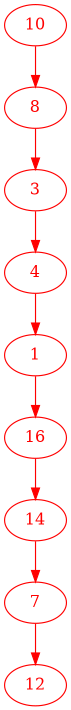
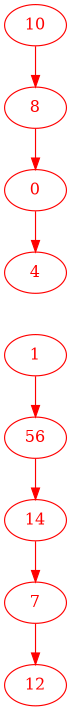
(36, 190) -> (36, 190)
(36, 308) -> none
(36, 438) -> (36, 438)
